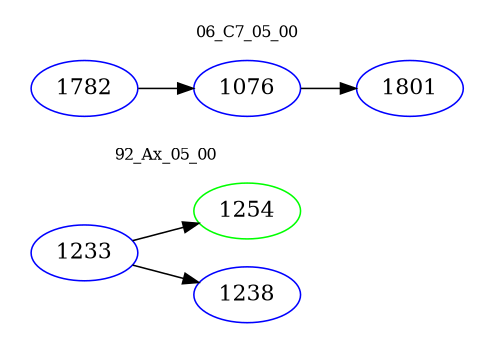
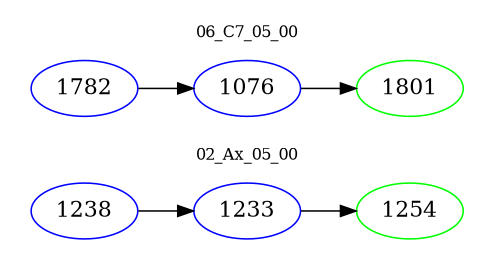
(410, 88) -> (410, 88)
(166, 156) -> (247, 156)
(158, 272) -> (158, 211)
